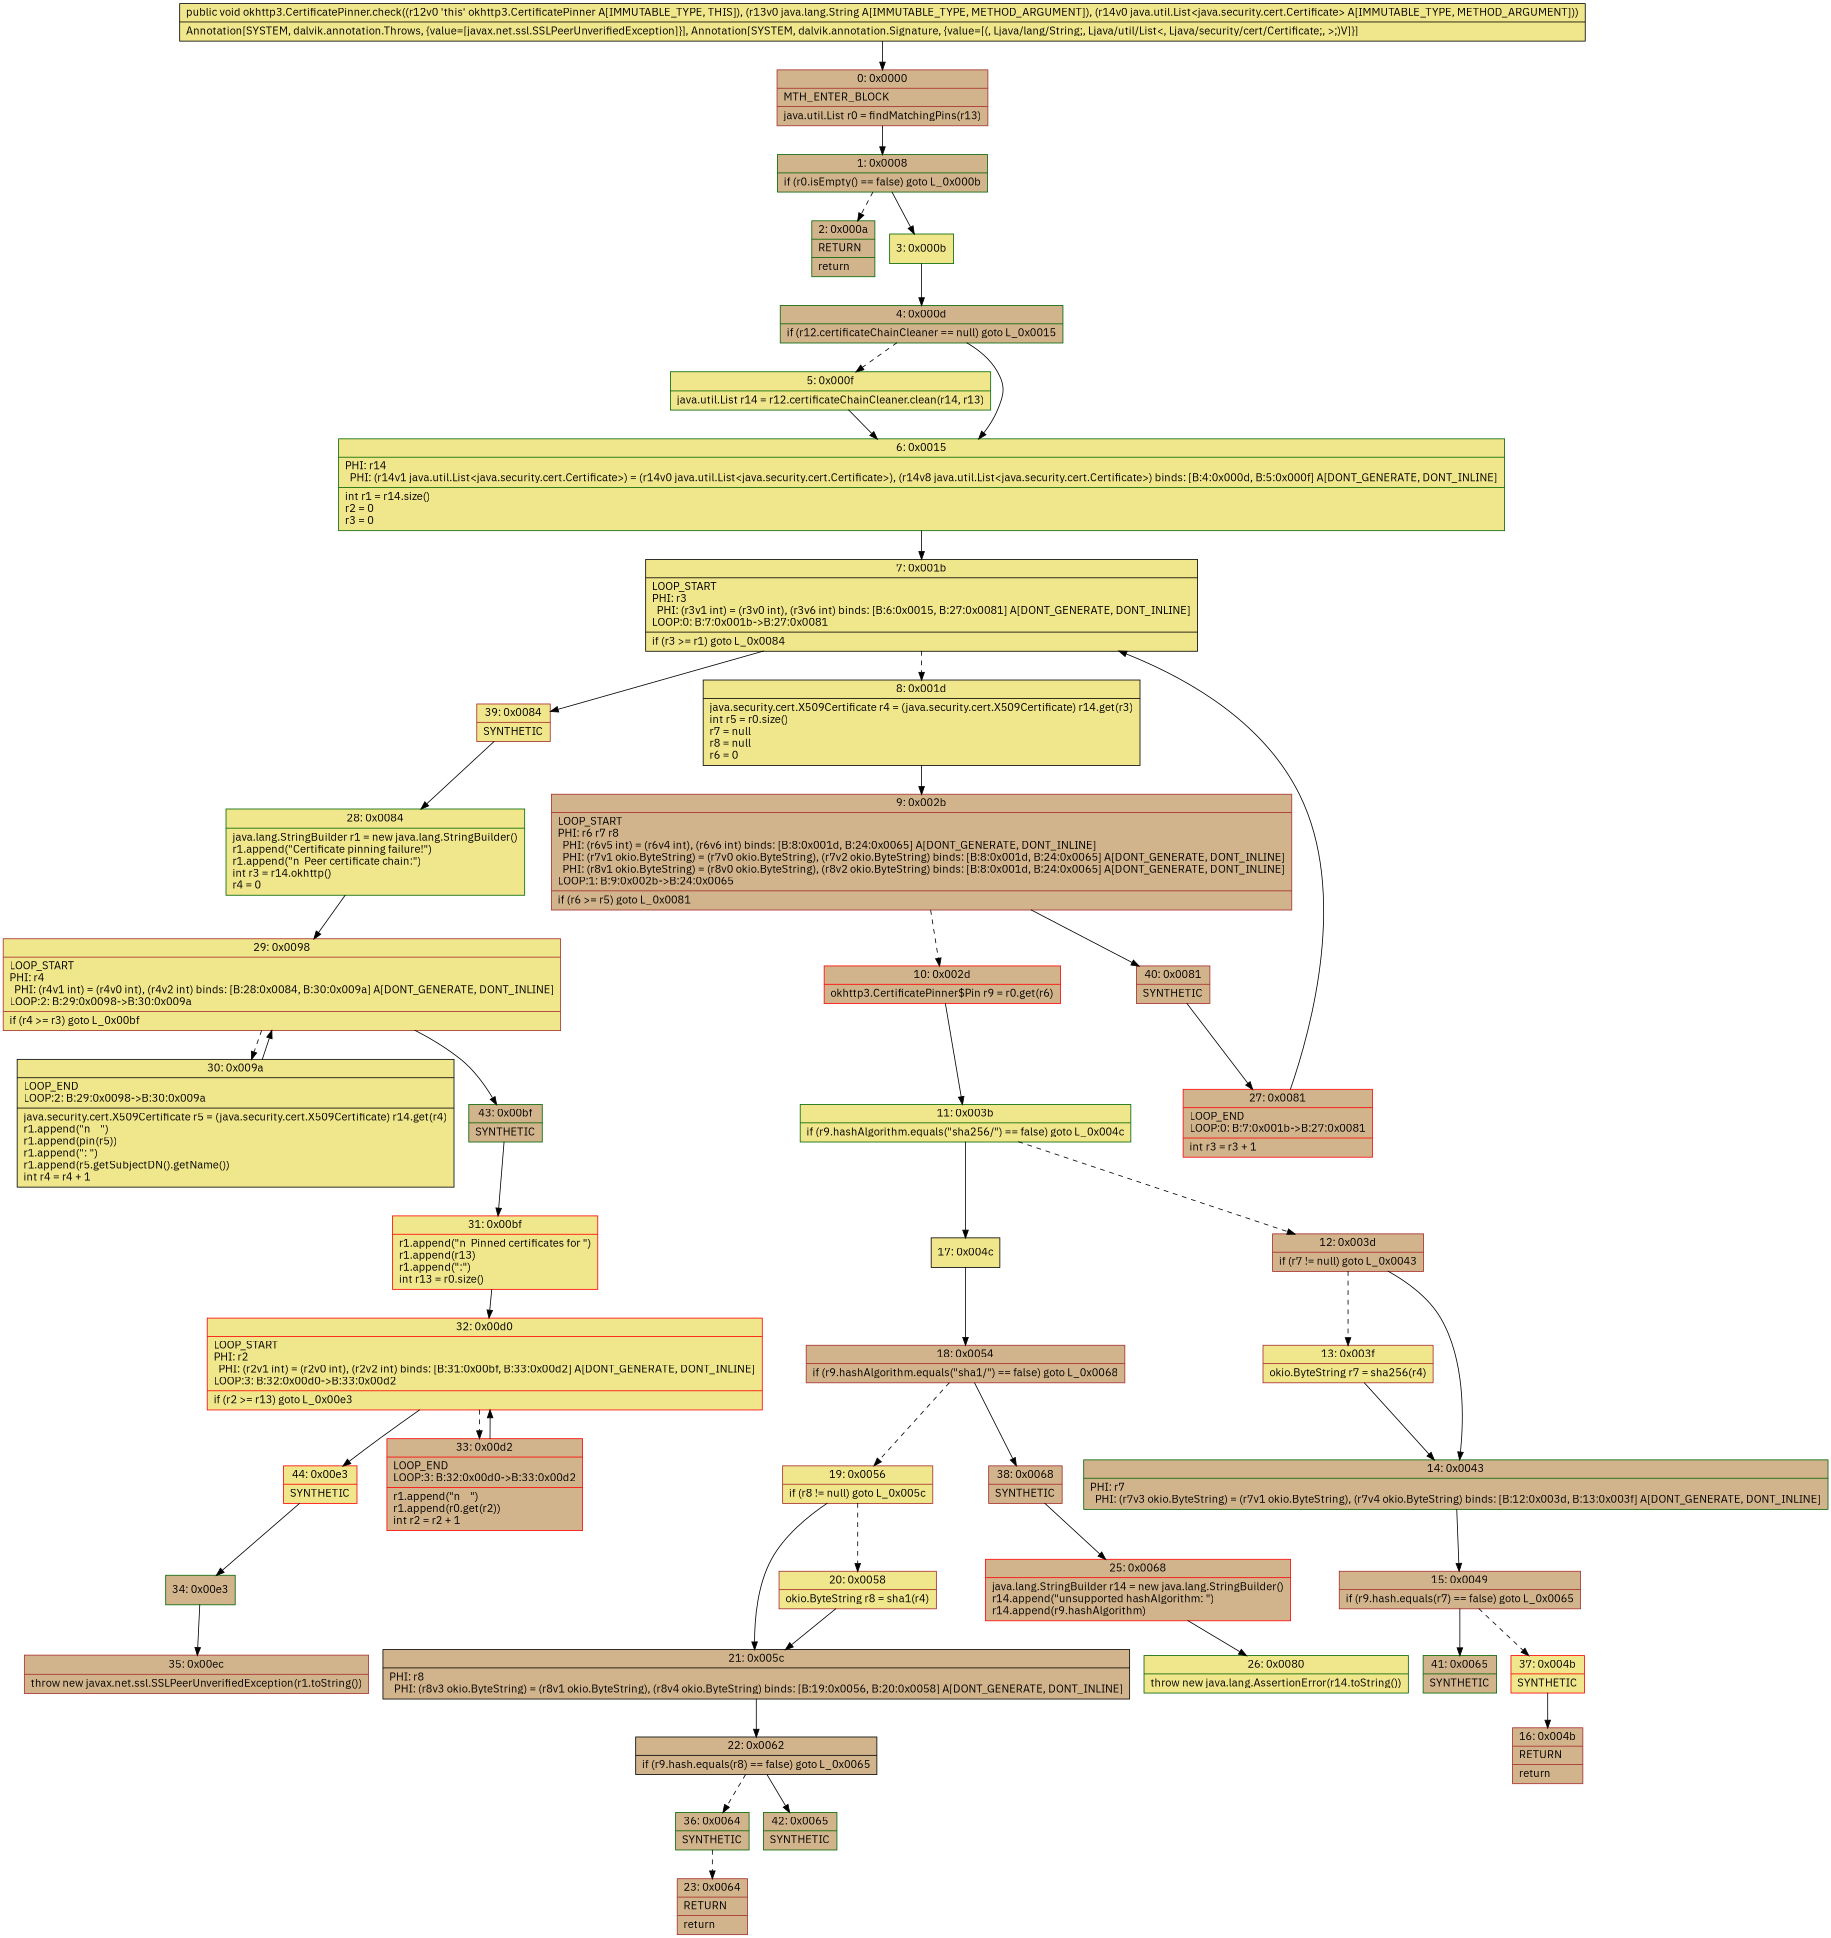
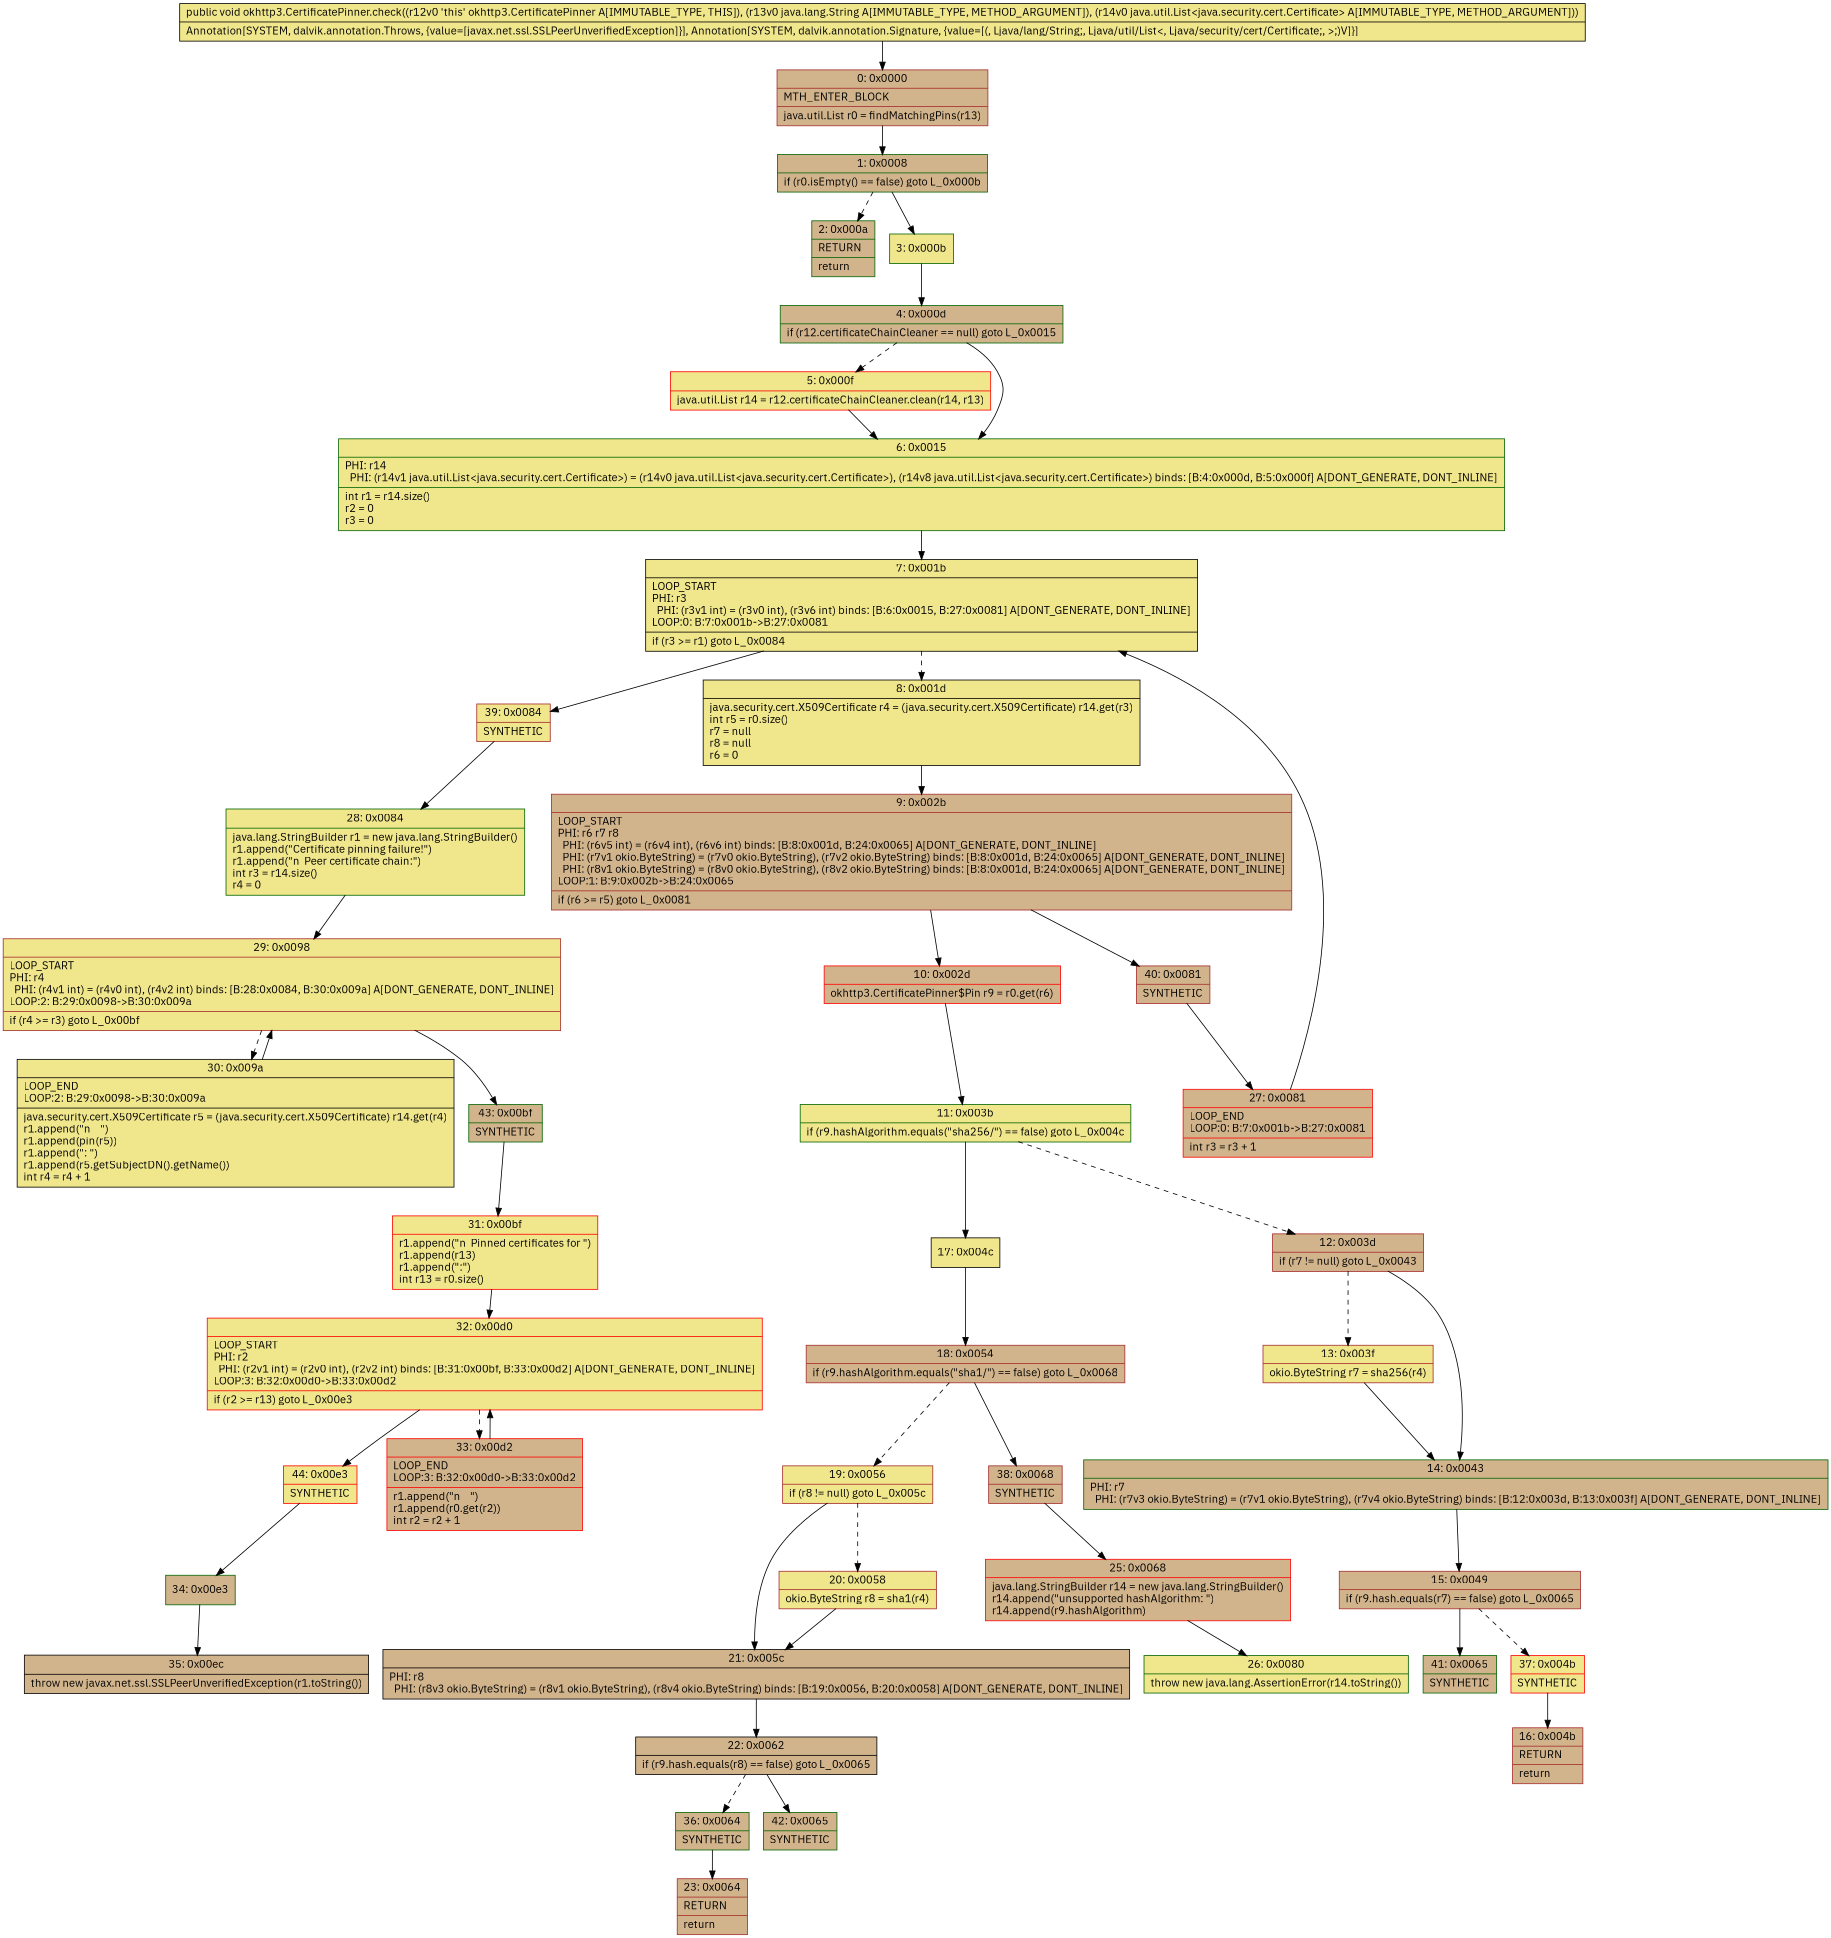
(831, 391) -> (831, 391)
(282, 873) -> (275, 873)
(934, 934) -> (934, 934)
(196, 1674) -> (196, 1674)
(712, 1860) -> (712, 1860)
